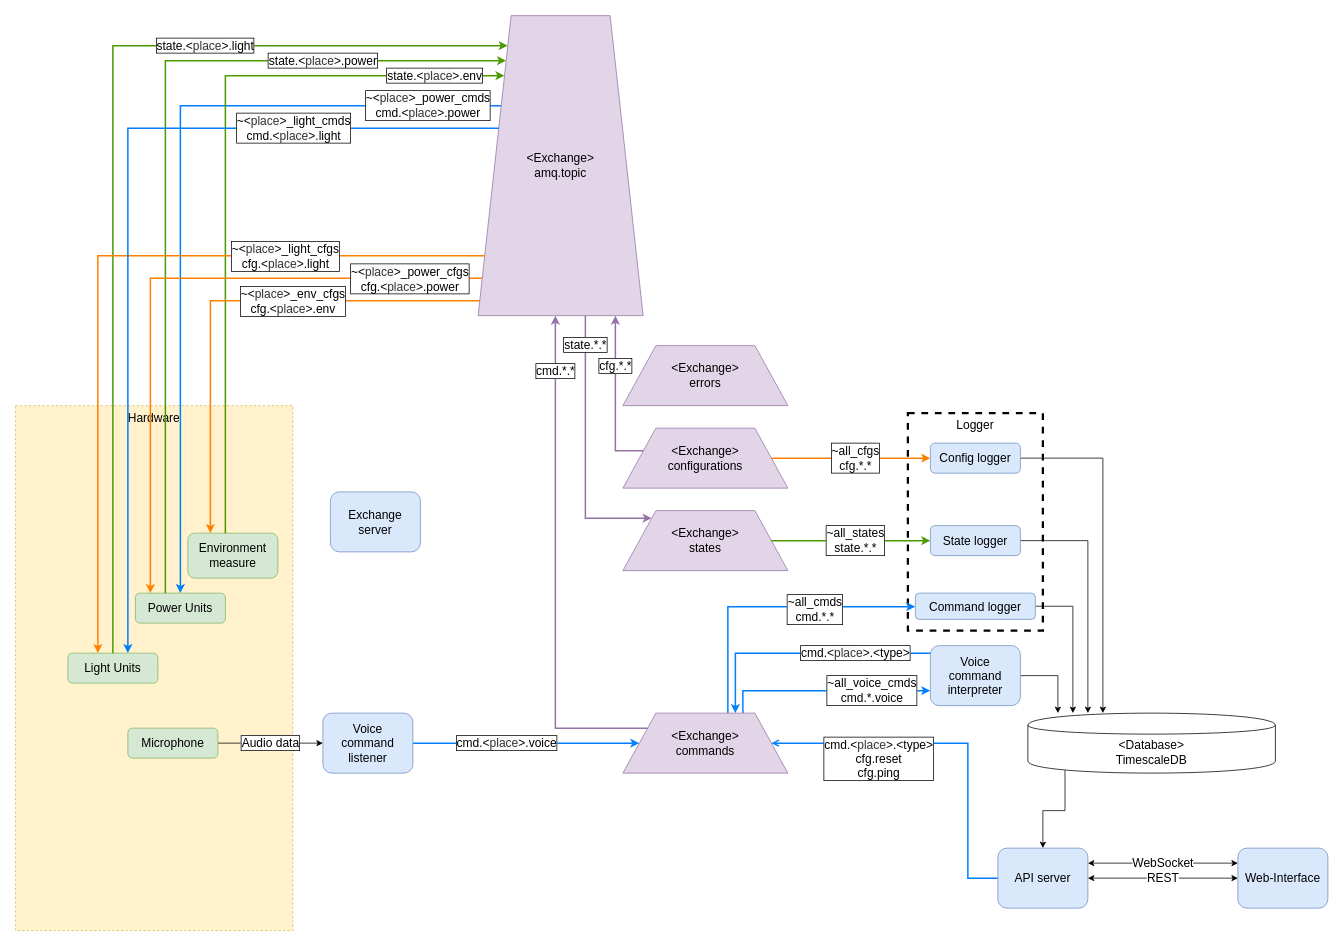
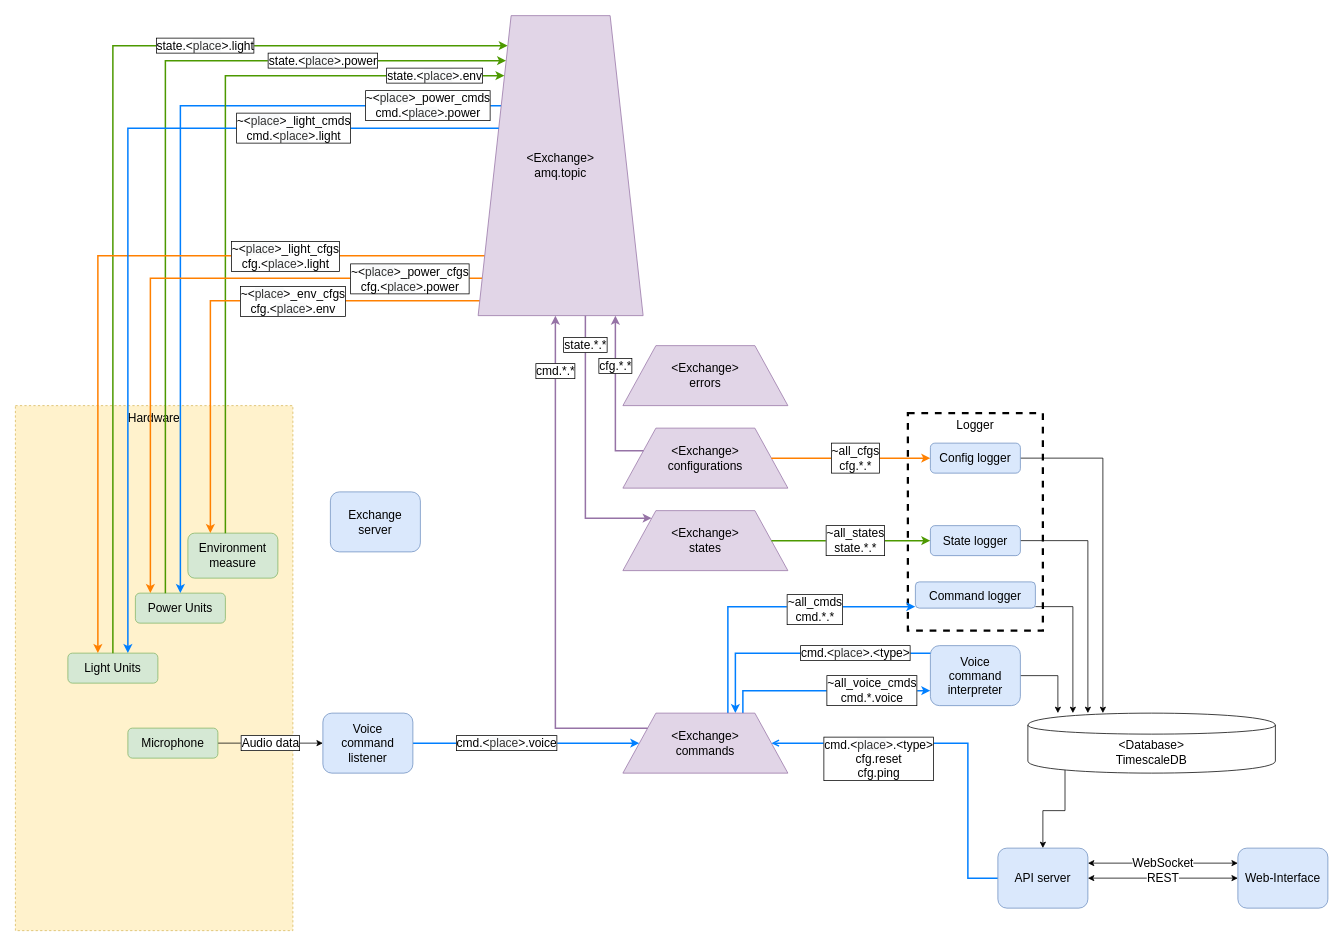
(975, 606) -> (975, 595)
